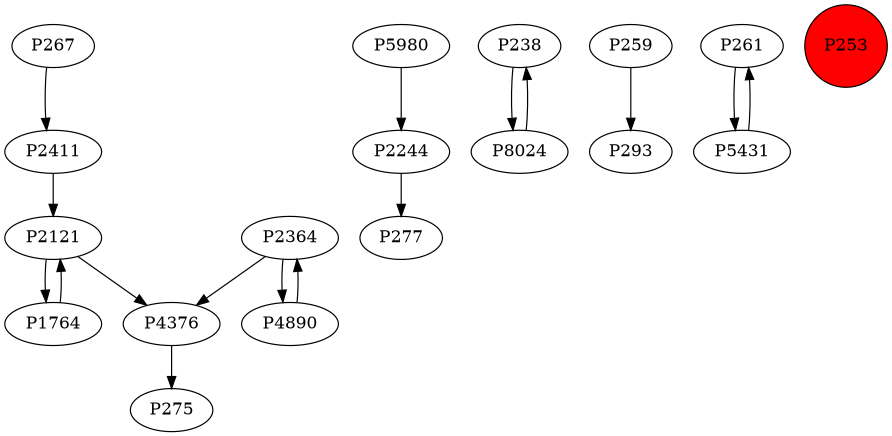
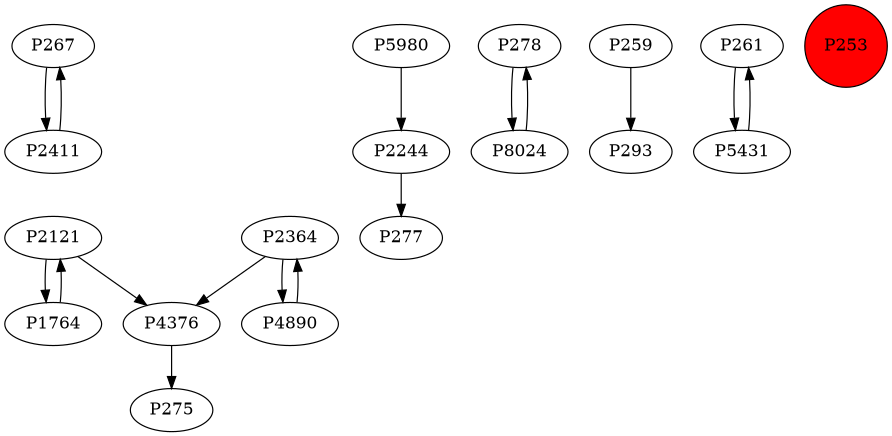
(520, 46) -> (520, 46)
(53, 189) -> (61, 105)
